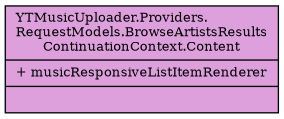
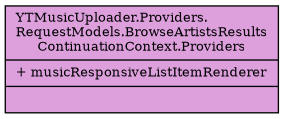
(142, 47) -> (142, 47)
